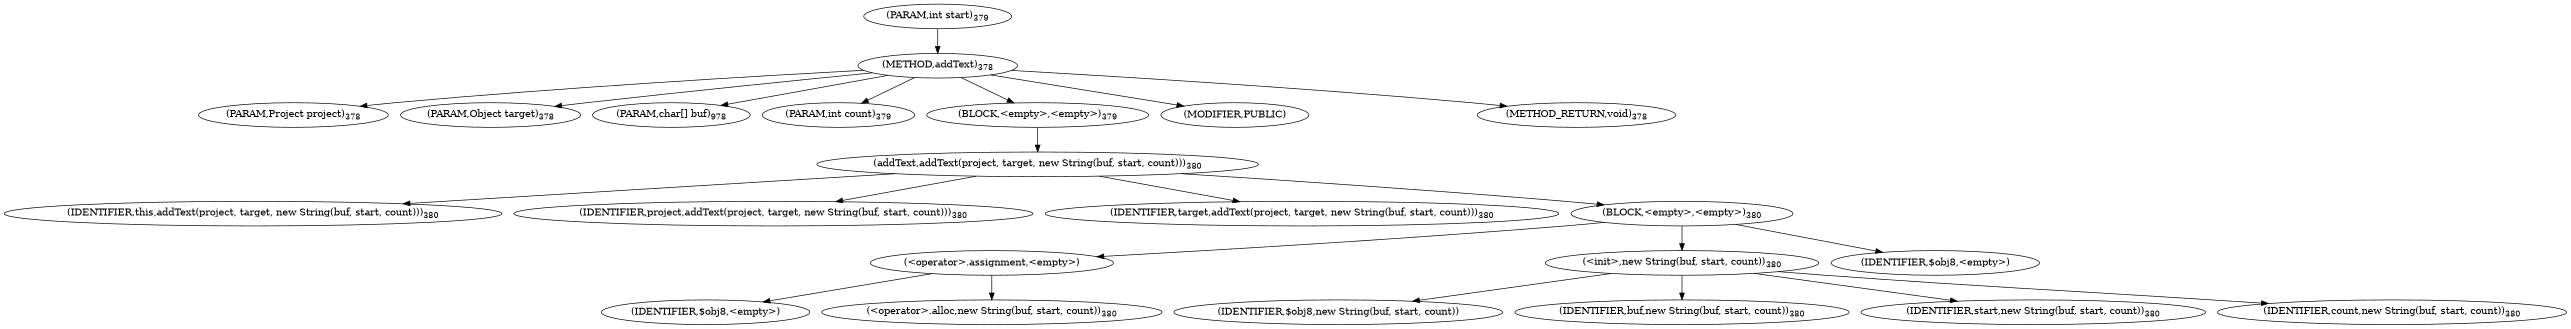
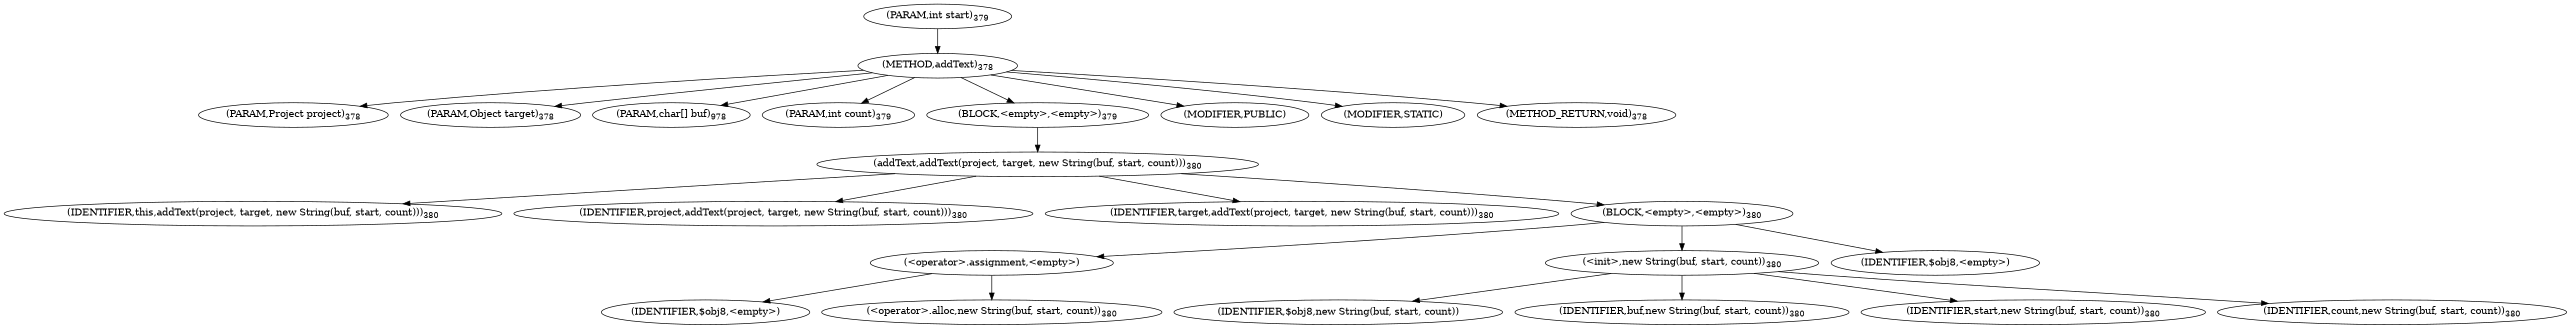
none -> (1393, 115)
